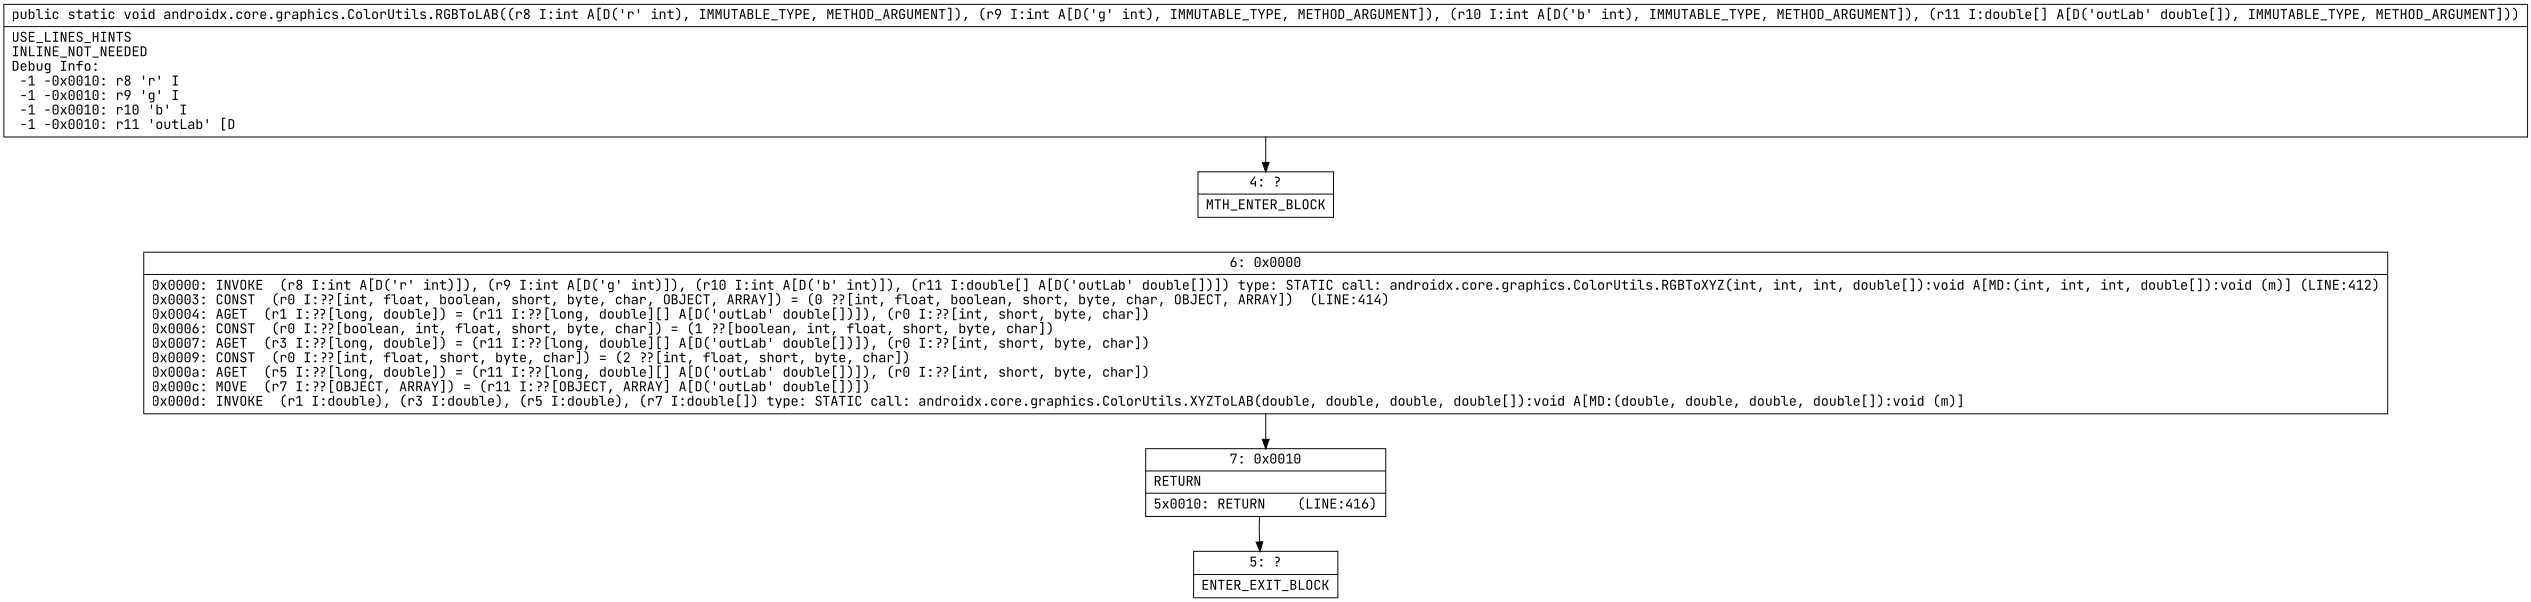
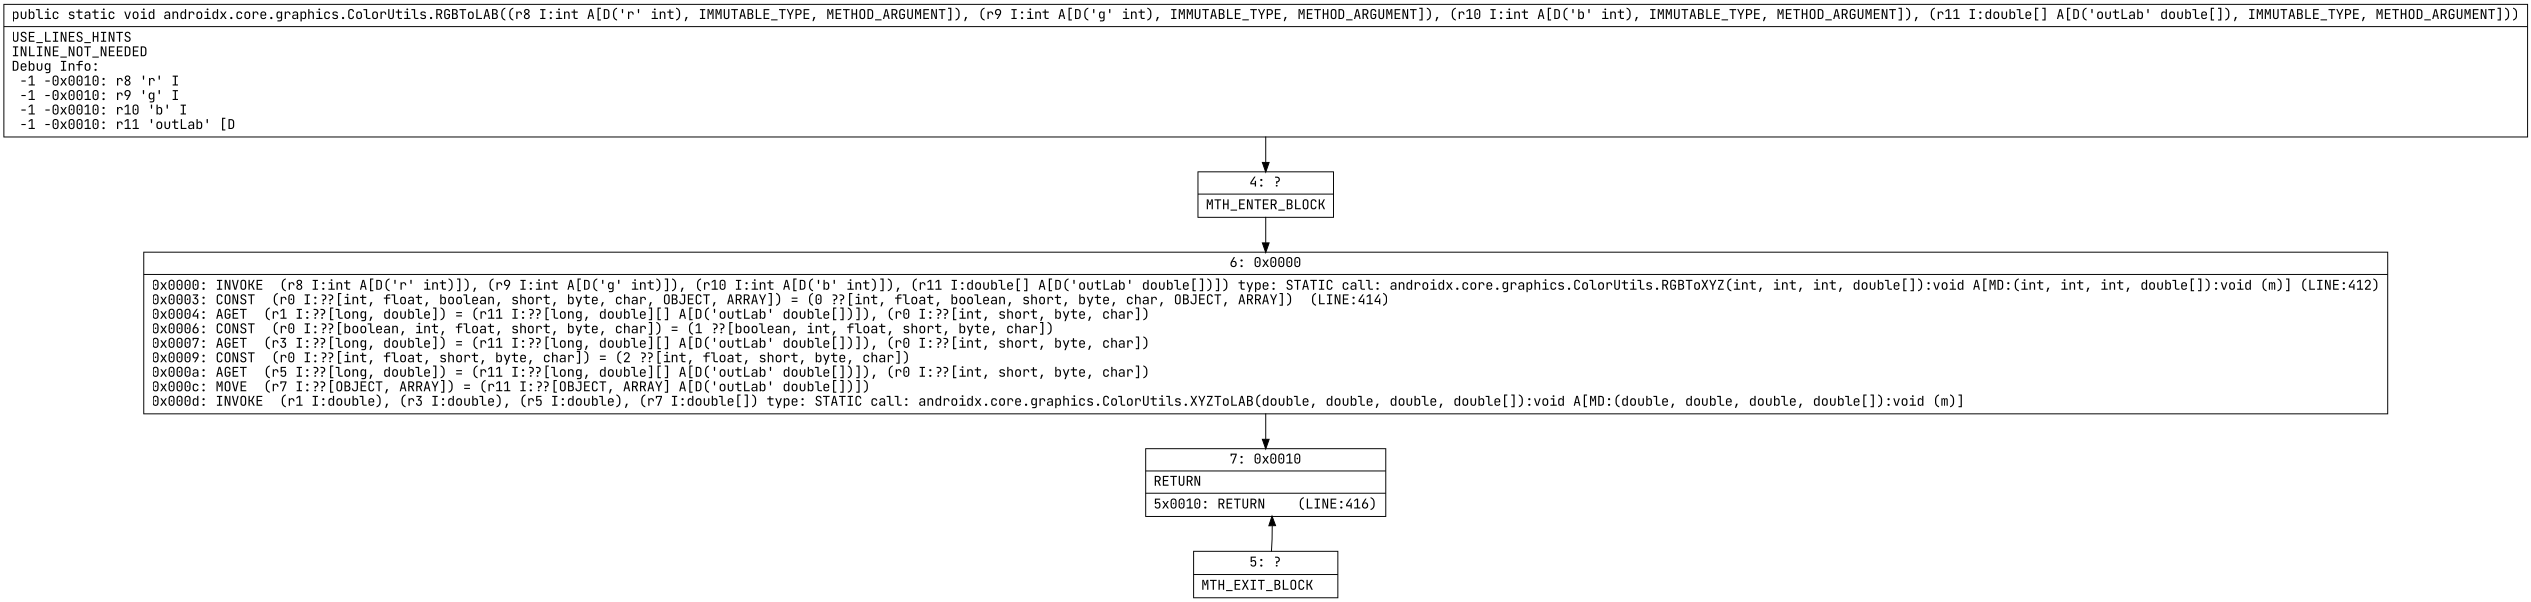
none -> (1266, 230)
(1259, 529) -> (1272, 539)
(1266, 586) -> (1258, 586)
